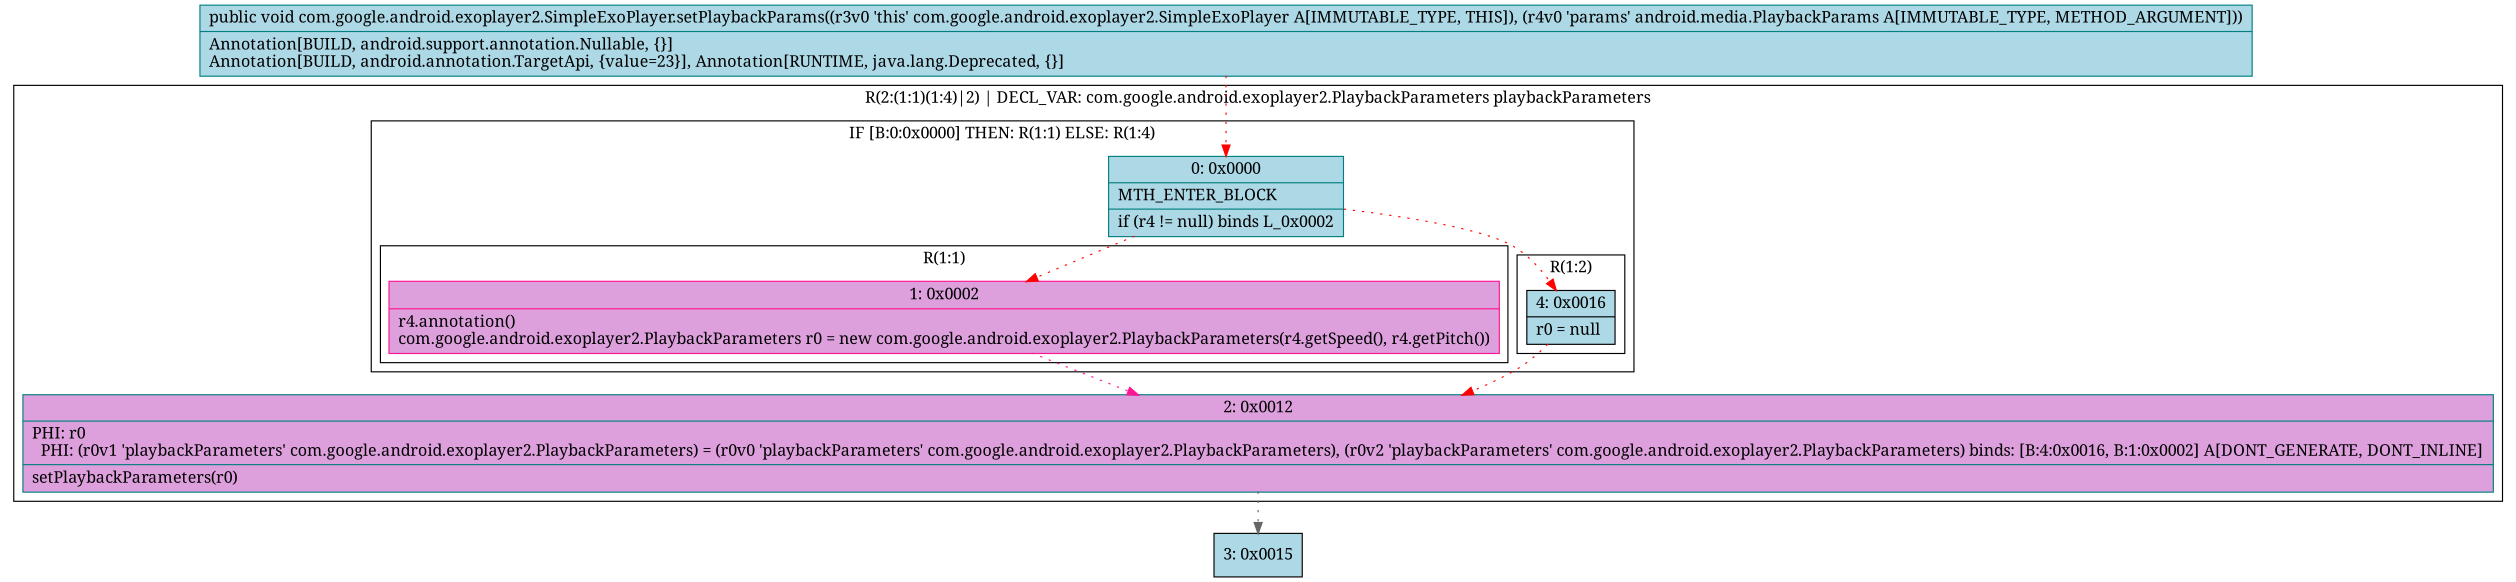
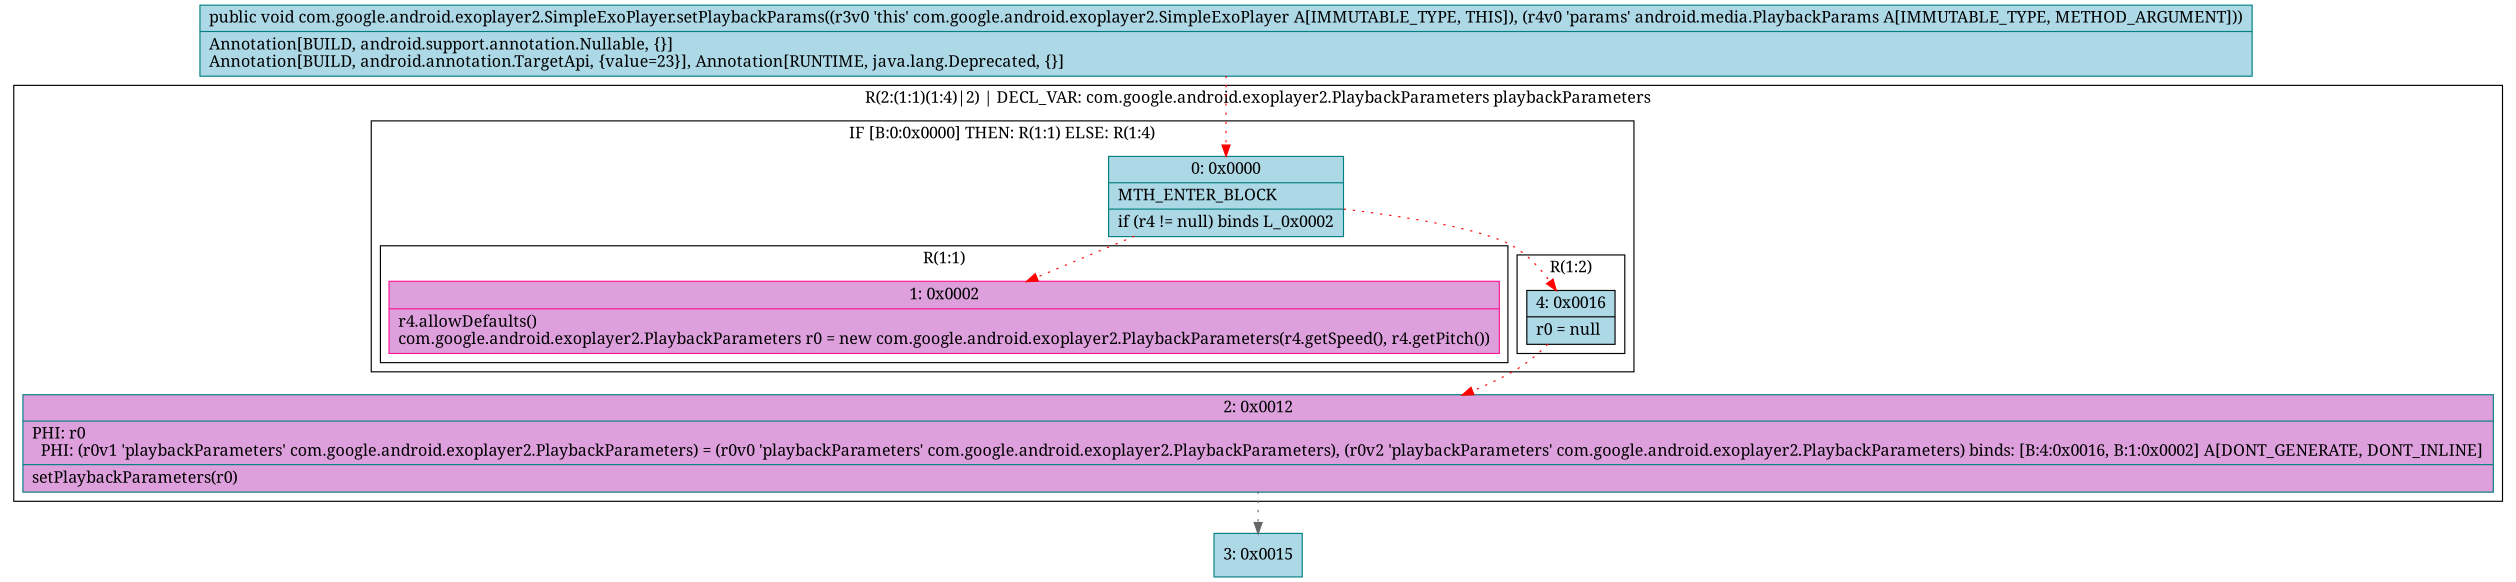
(457, 322) -> (467, 322)
(1099, 380) -> none
(1258, 555) -> (1258, 555)
